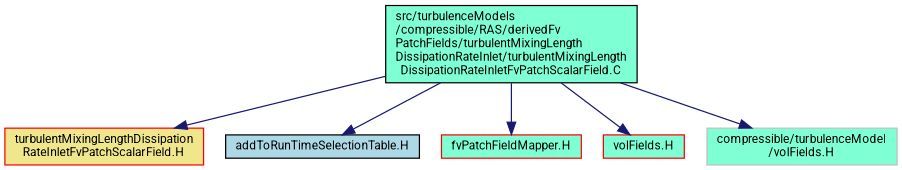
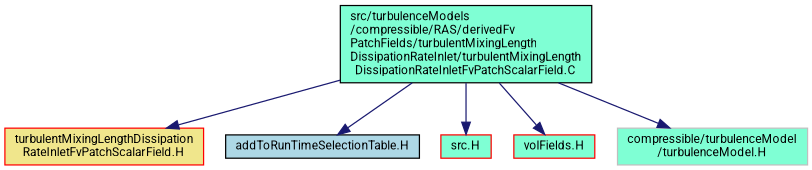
(511, 147) -> (466, 147)
(802, 147) -> (713, 147)
